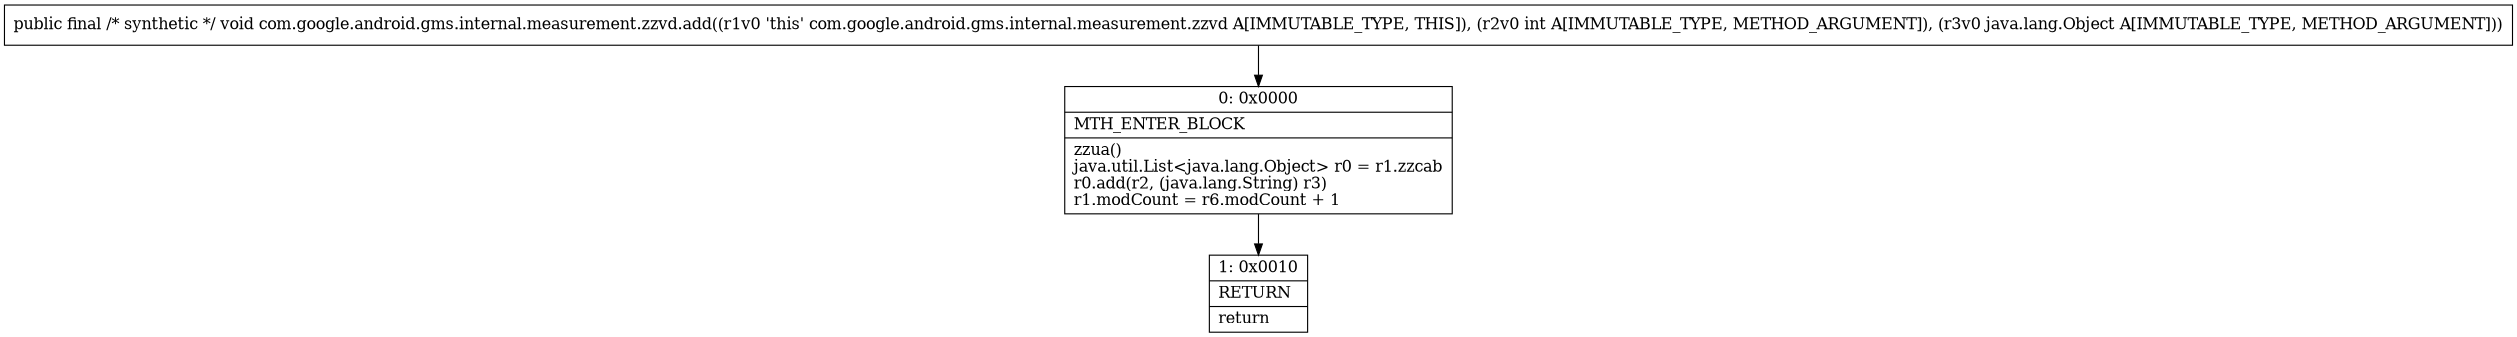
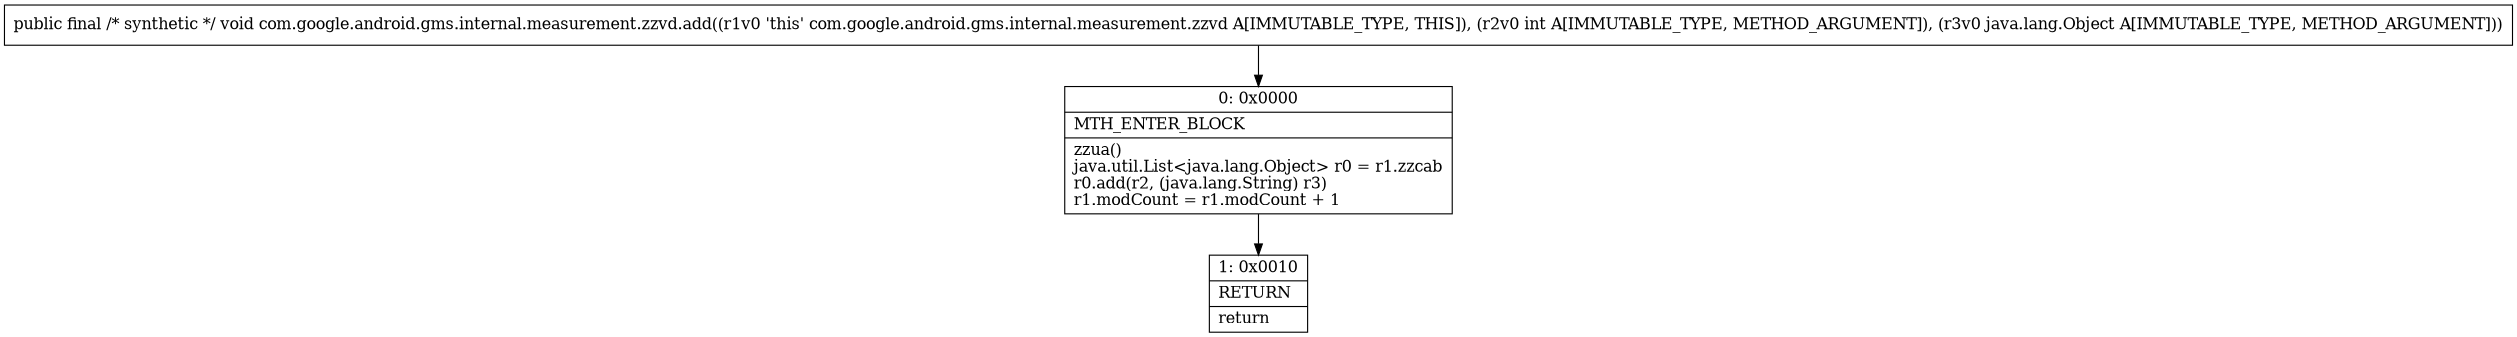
(1207, 200) -> (1207, 200)
